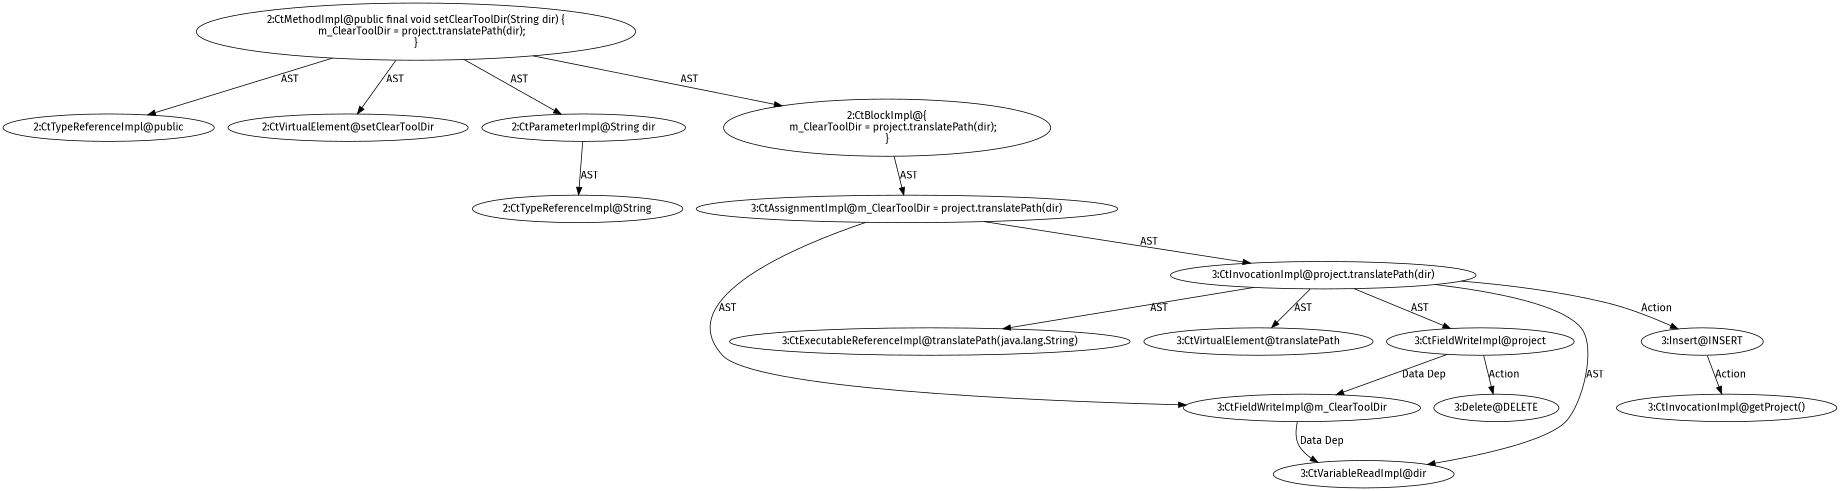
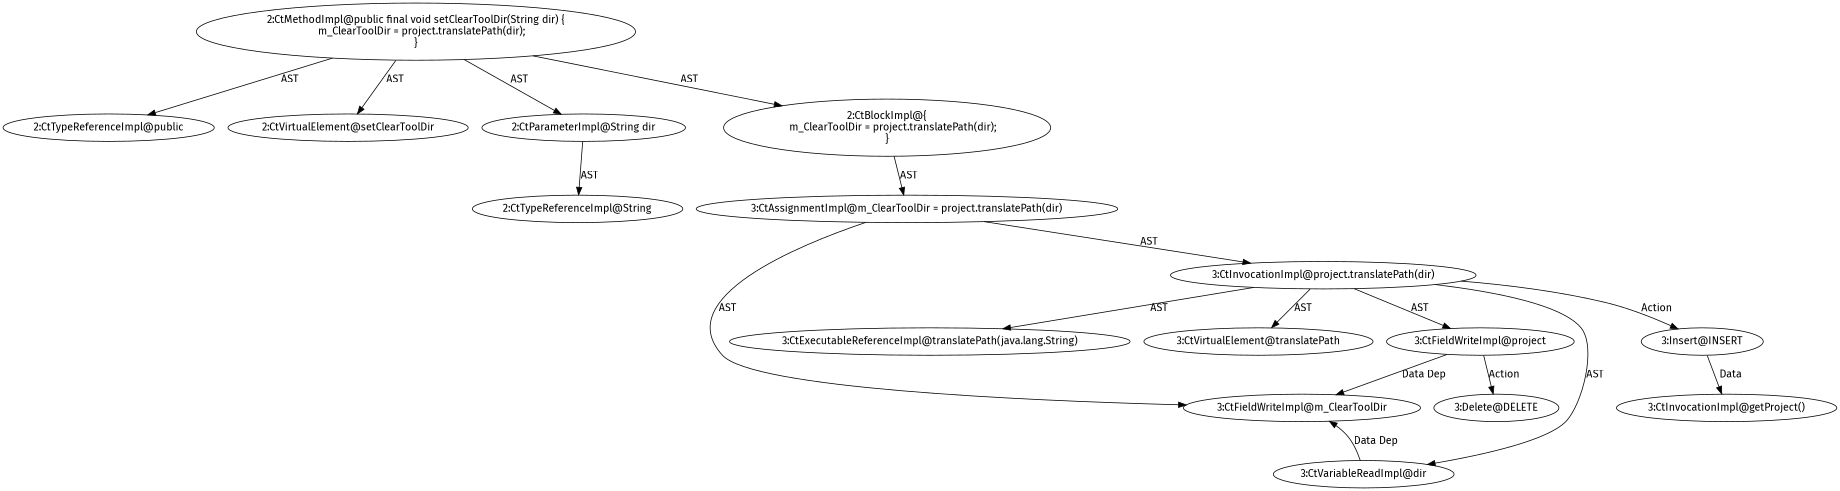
(1731, 375) -> (1731, 375)
(1298, 442) -> (1351, 441)
